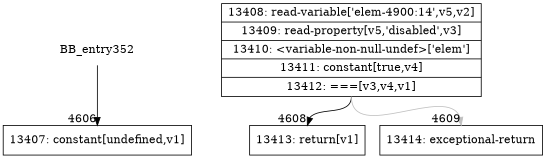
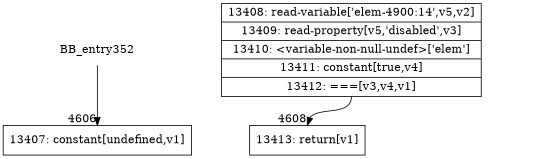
(461, 140) -> none
